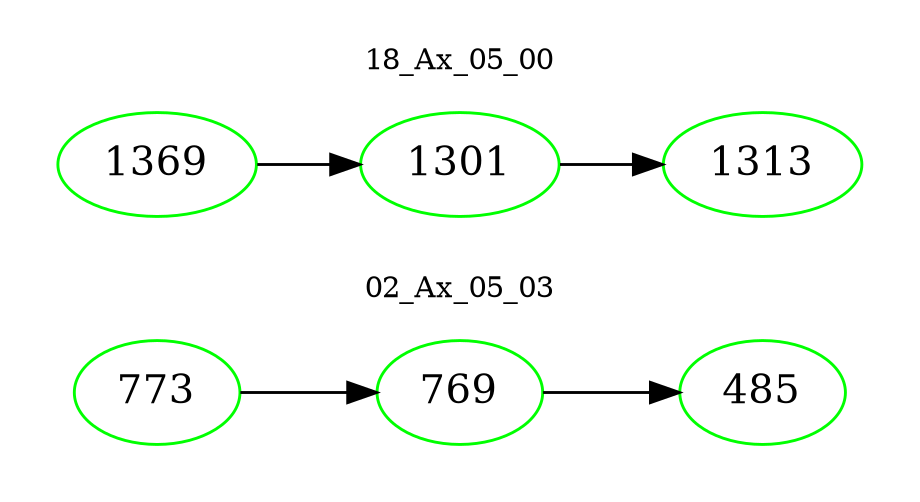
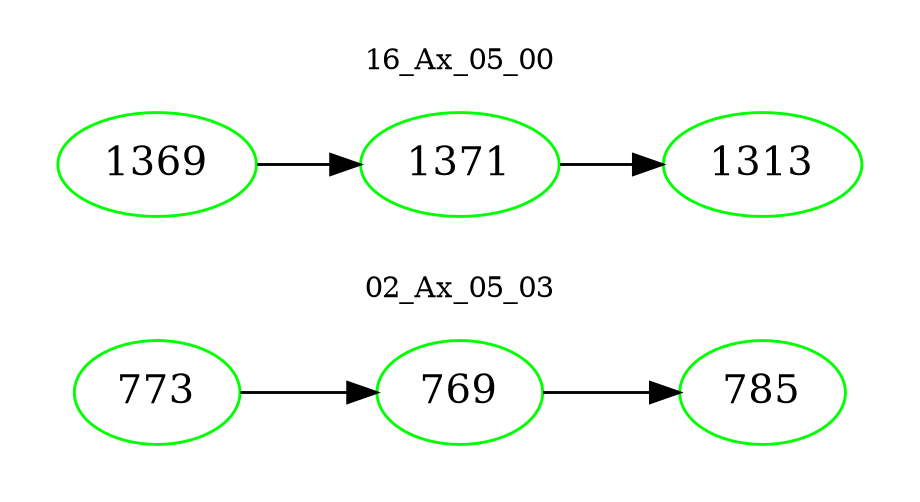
(460, 62) -> (460, 62)
(460, 165) -> (460, 165)
(763, 393) -> (763, 393)
